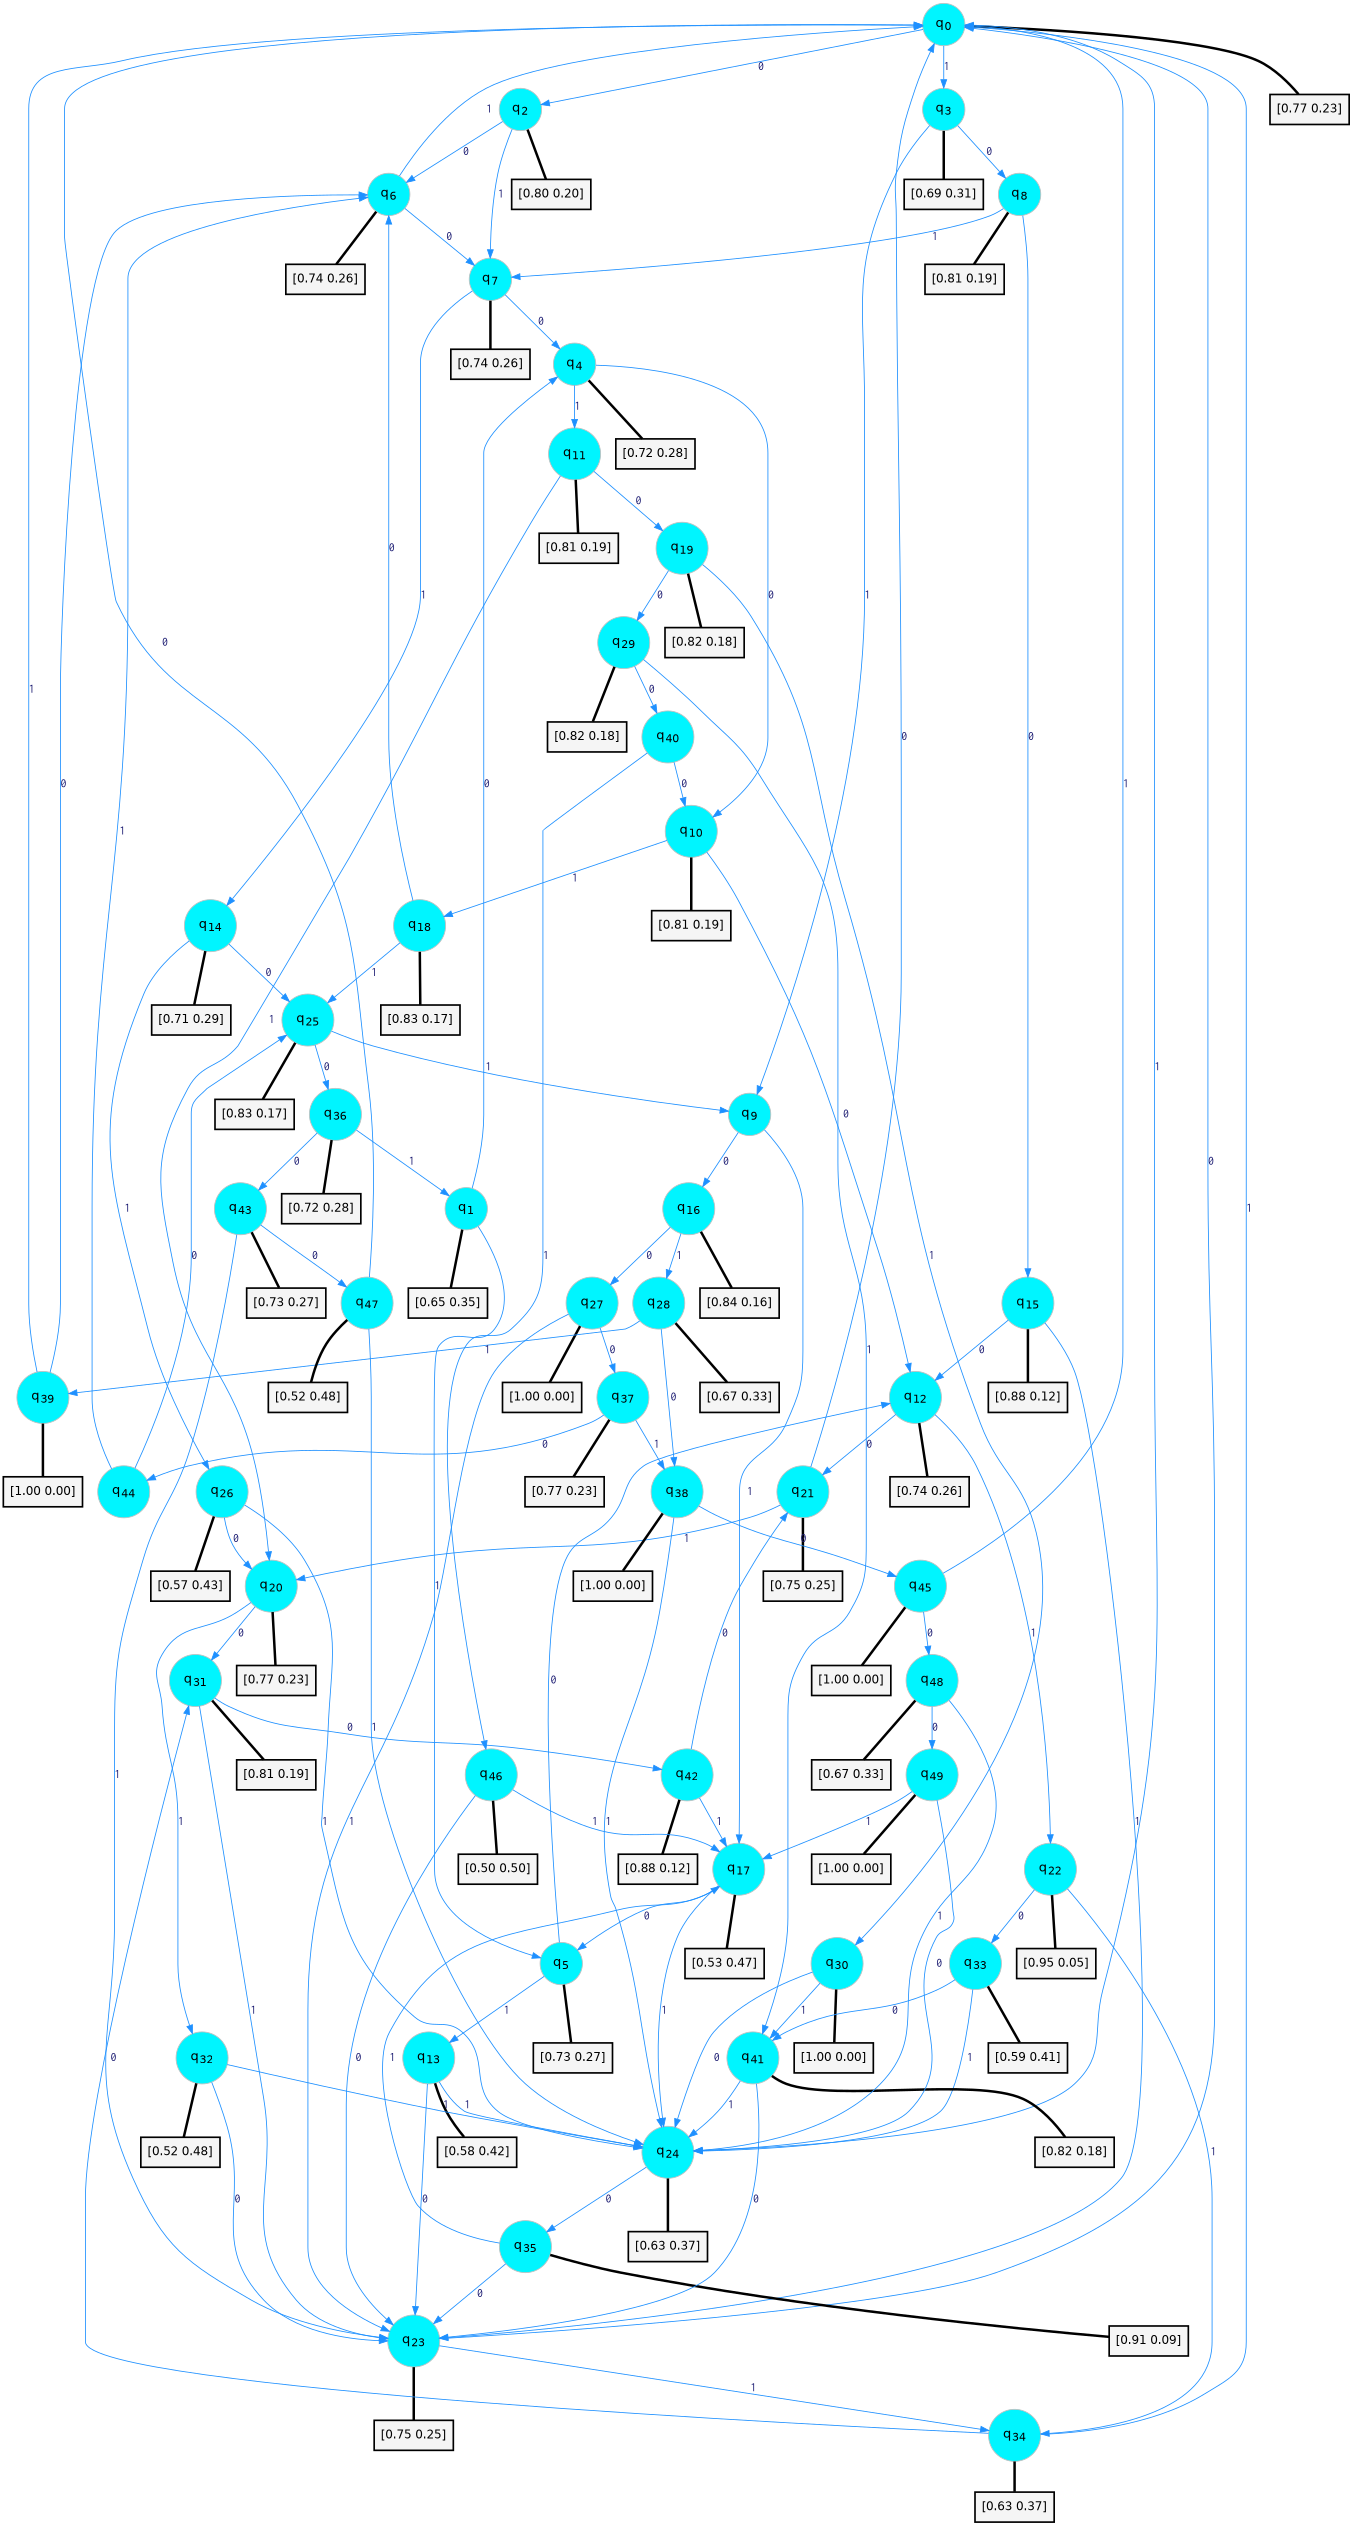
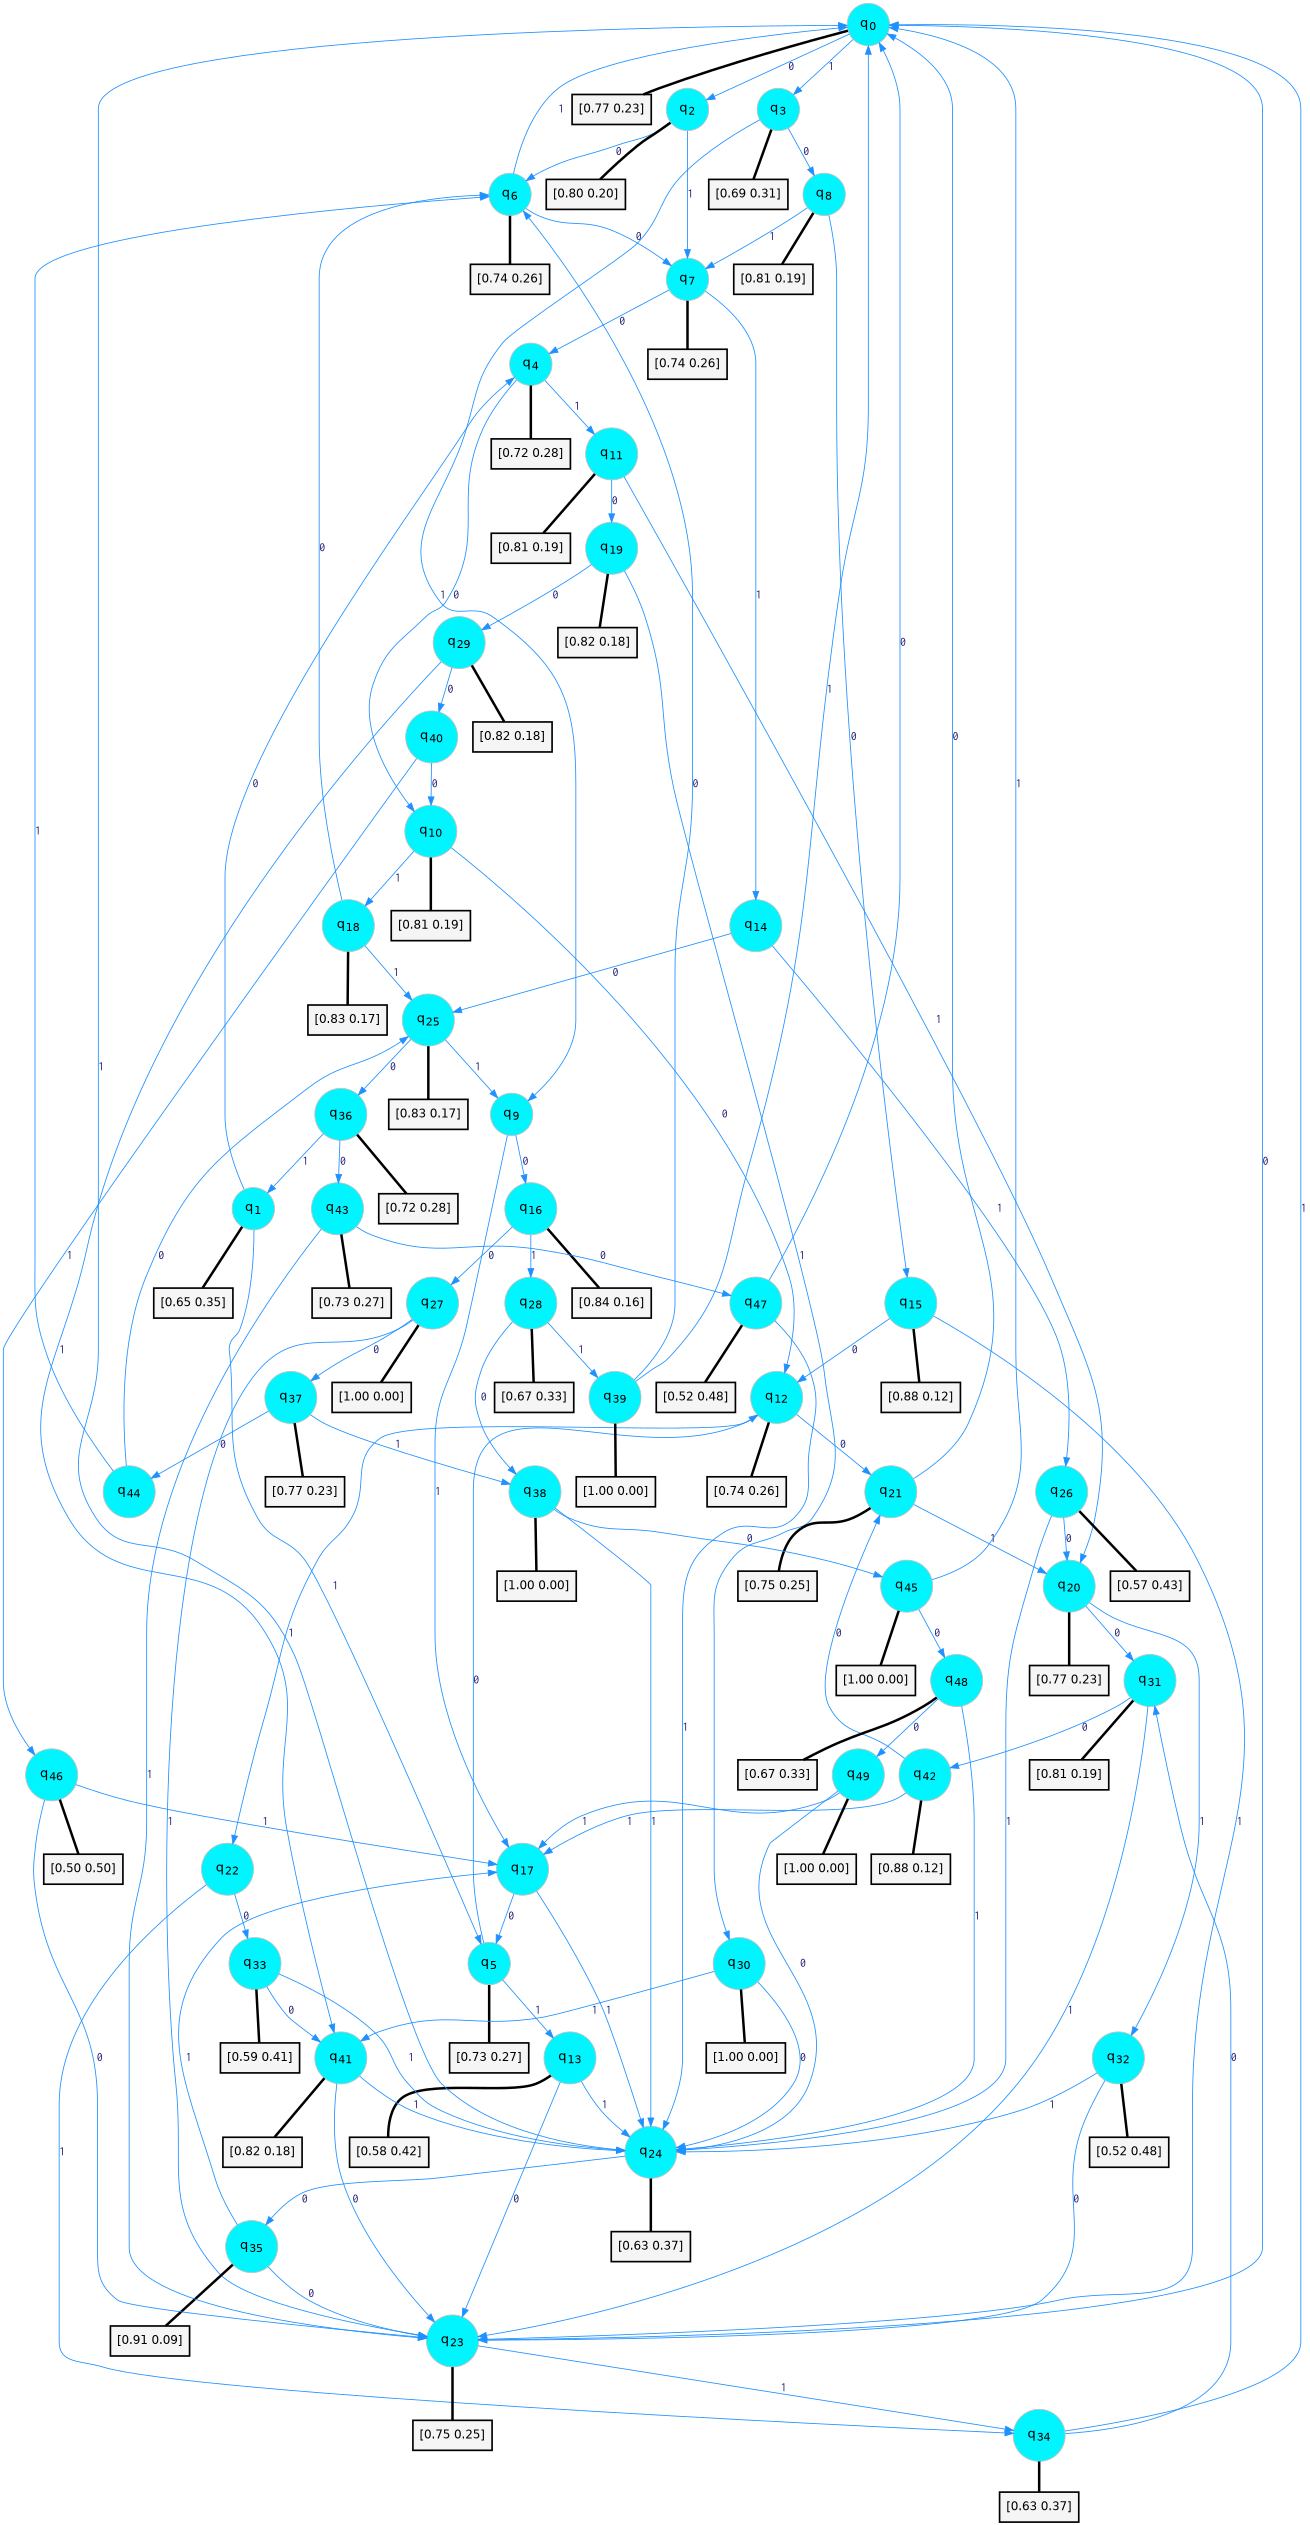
(191, 1020) -> none
(725, 1964) -> none
(1056, 1964) -> none
